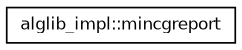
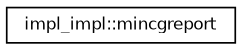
(121, 25) -> (121, 25)
